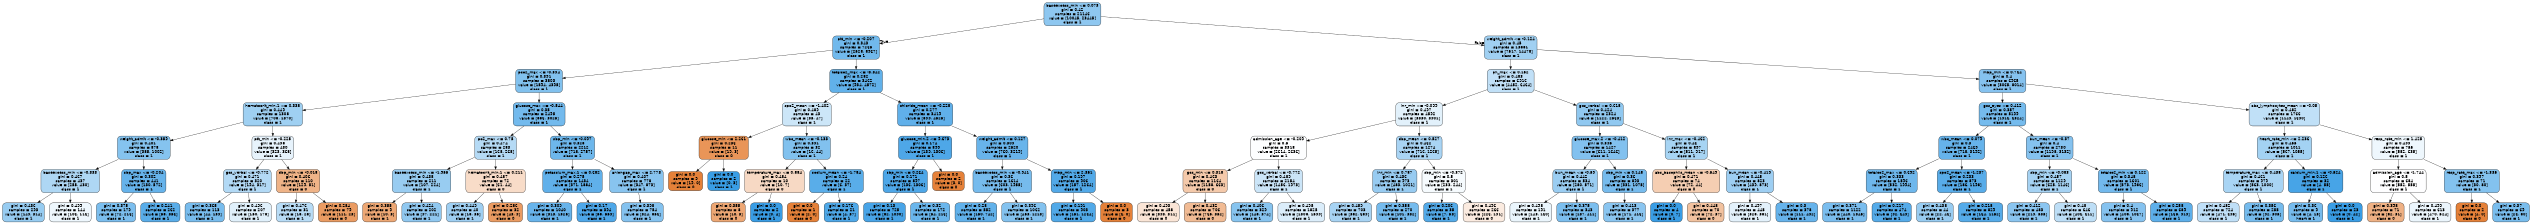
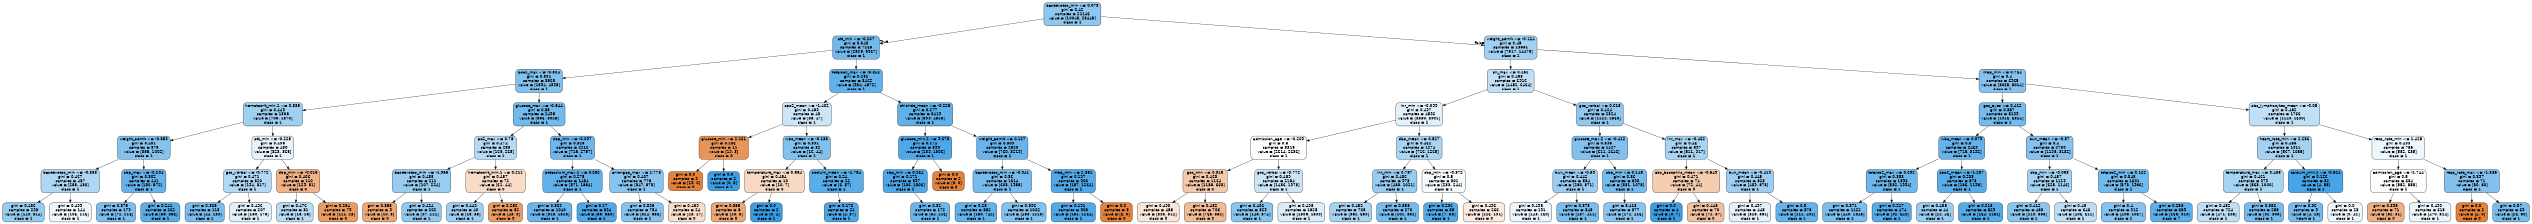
(380, 212) -> (380, 212)
none -> (687, 212)
(803, 212) -> none
(884, 212) -> none
(1625, 212) -> (1625, 212)
(2171, 212) -> (2171, 212)
(2345, 212) -> (2345, 212)
